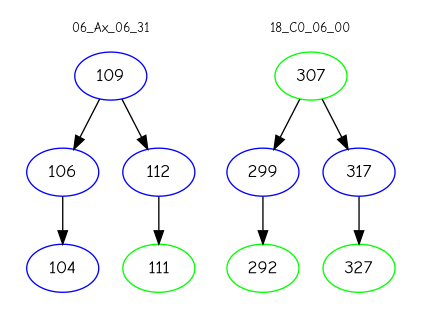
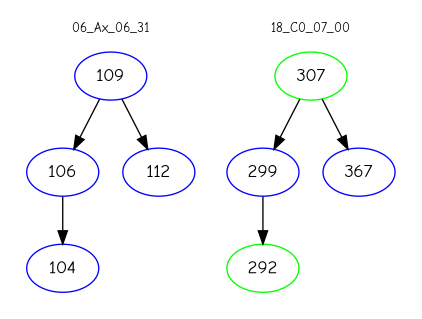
(311, 29) -> (311, 29)
(359, 172) -> (359, 172)
(159, 268) -> none
(359, 268) -> none
